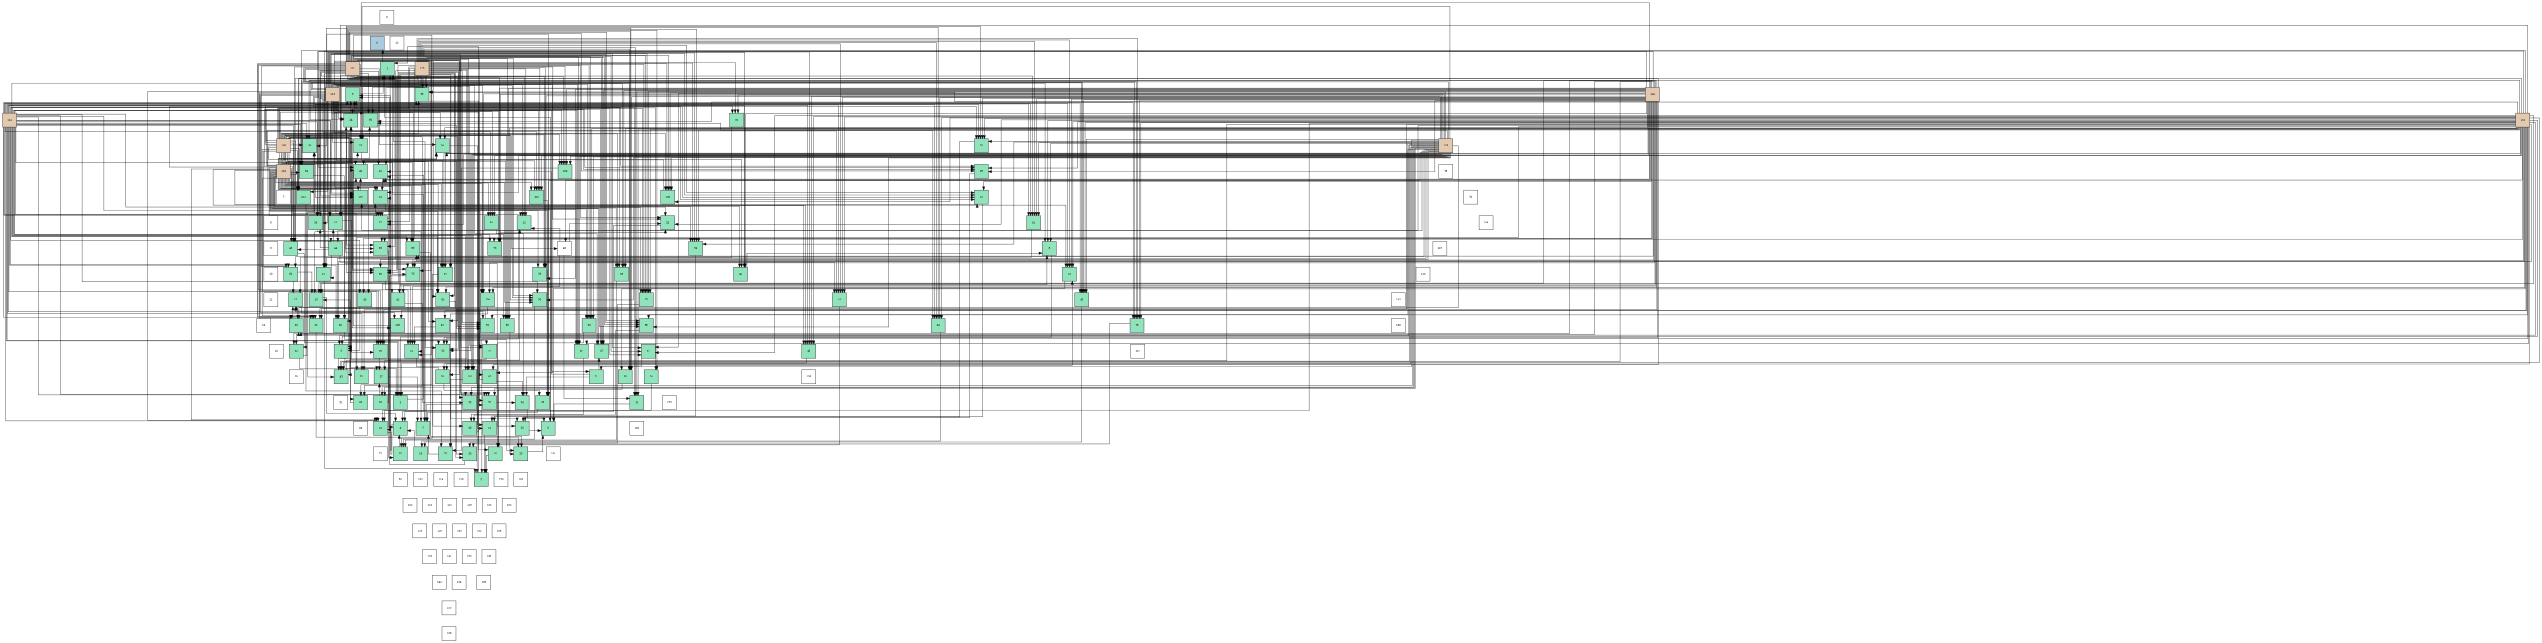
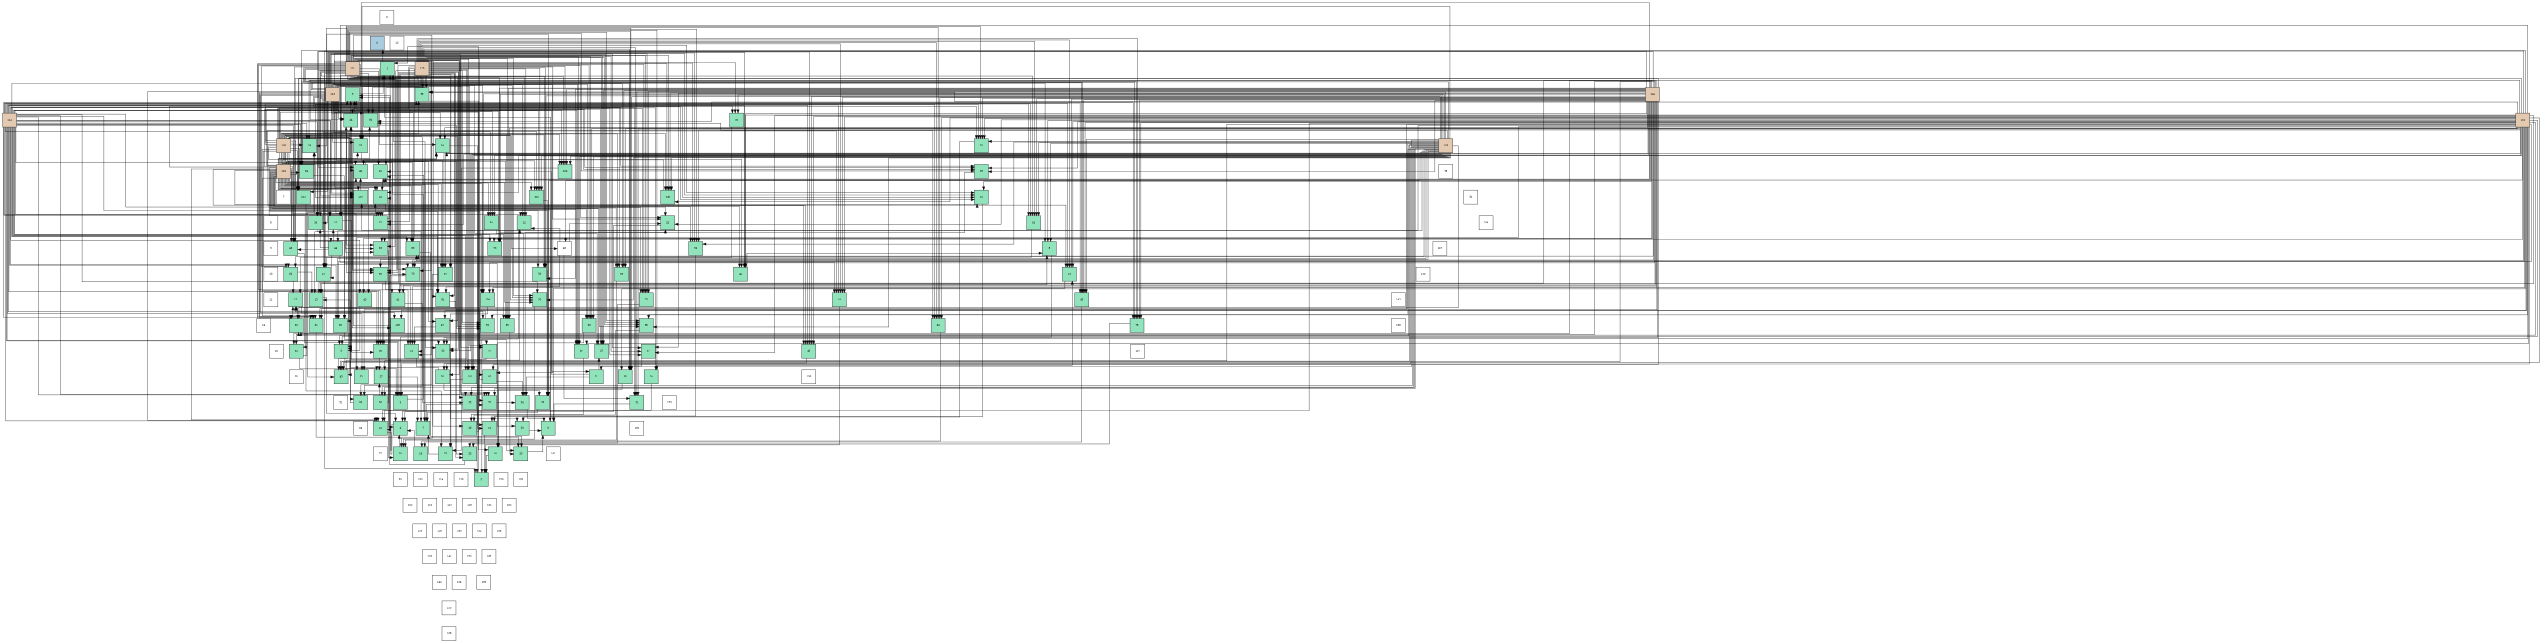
(1506, 129) -> (1556, 115)
(969, 394) -> (717, 233)
